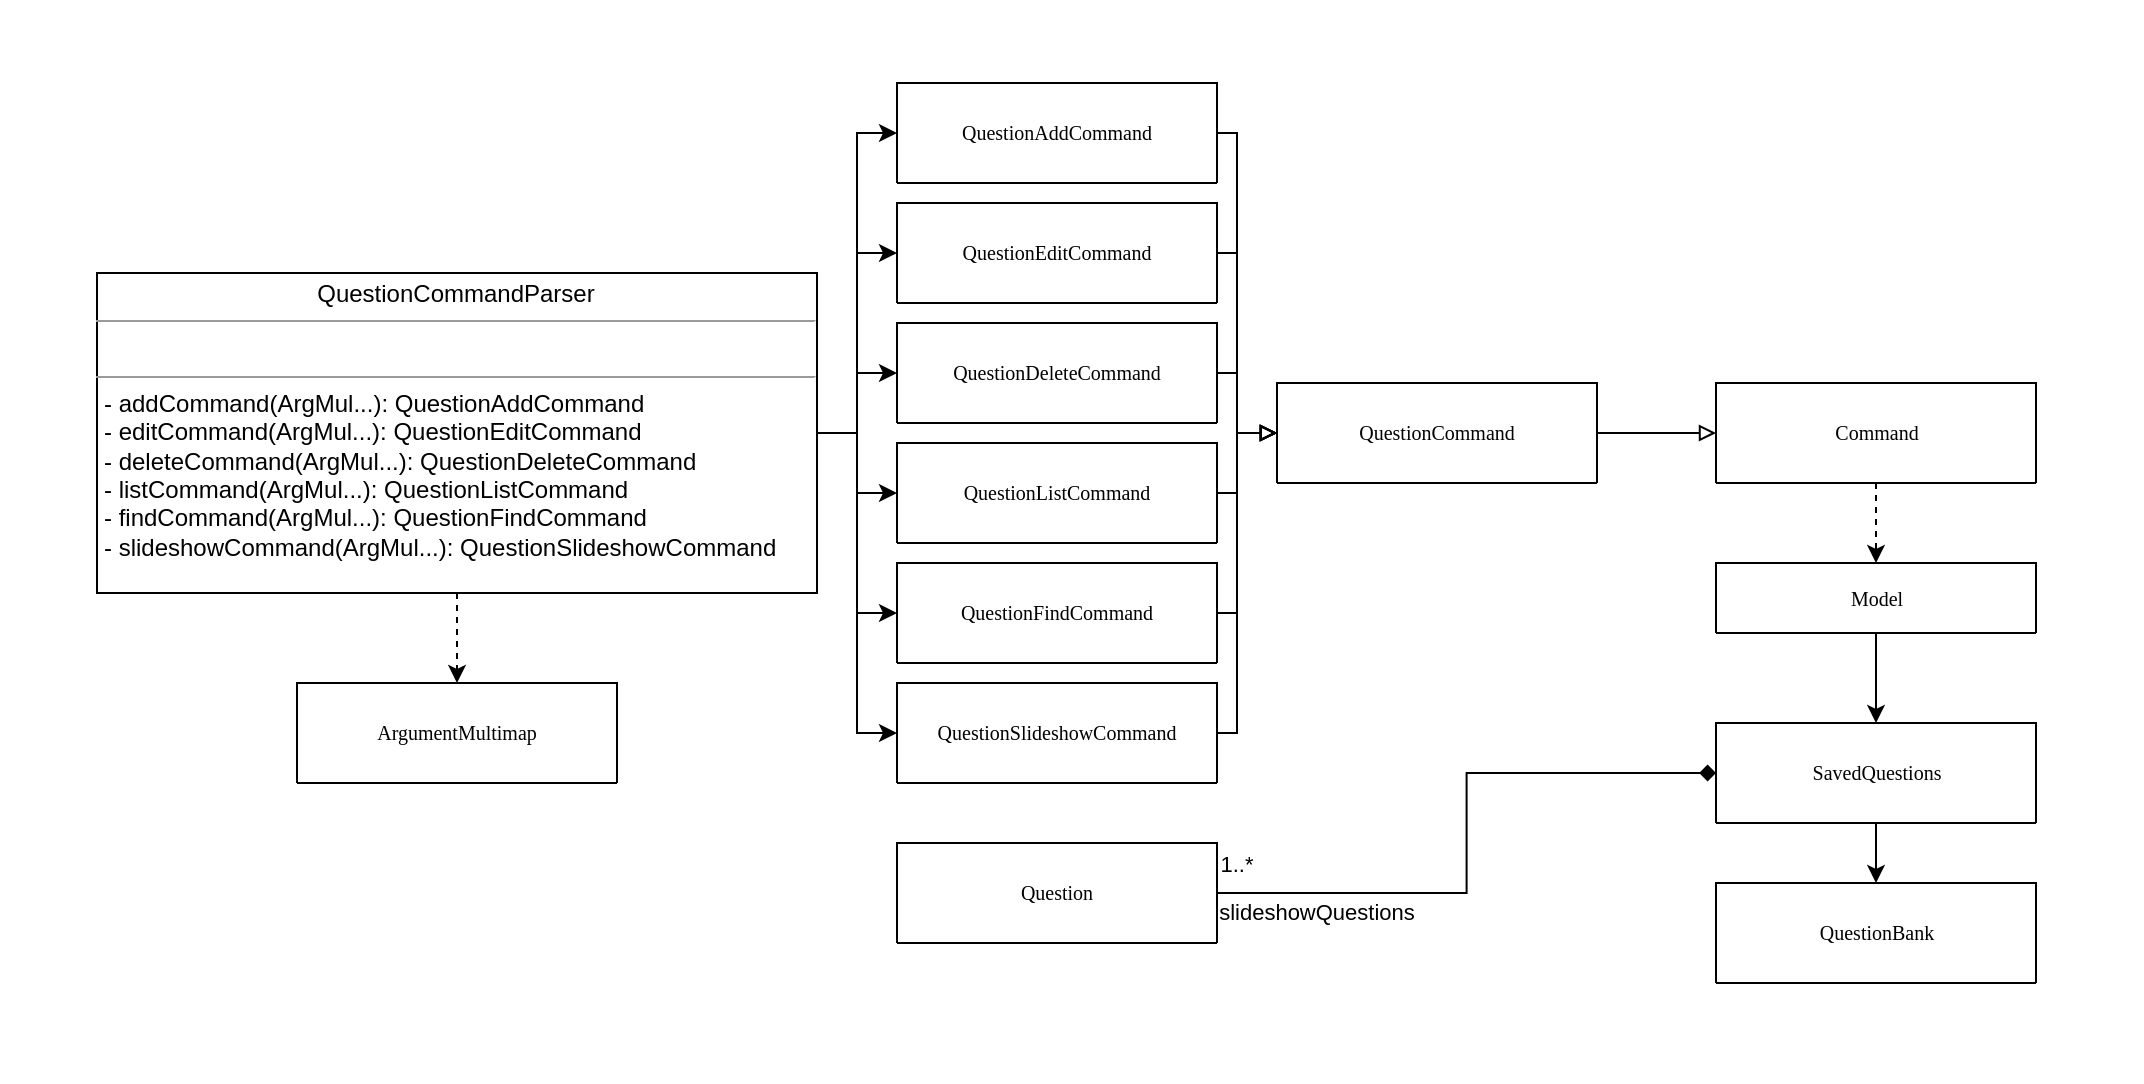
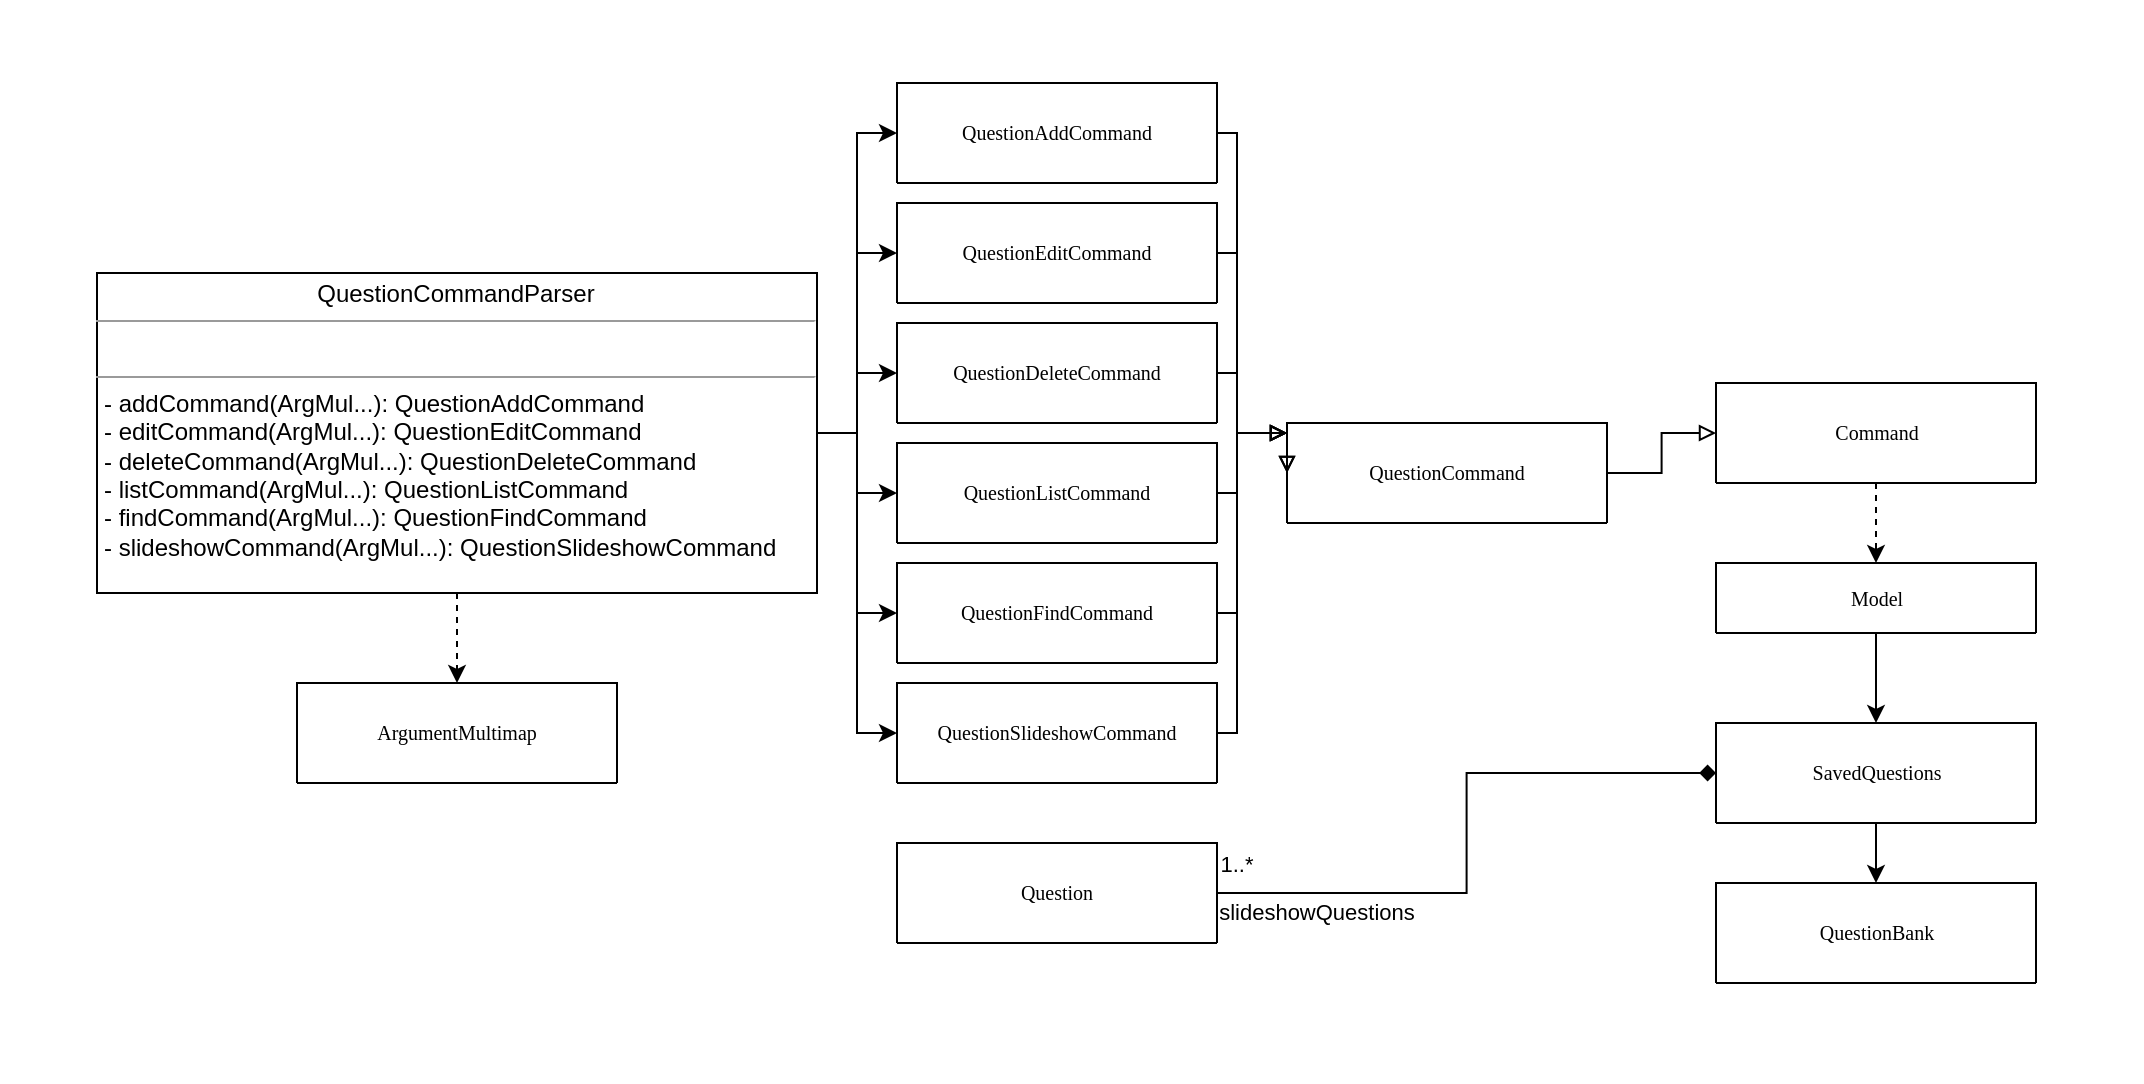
(1437, 433) -> (1447, 473)
